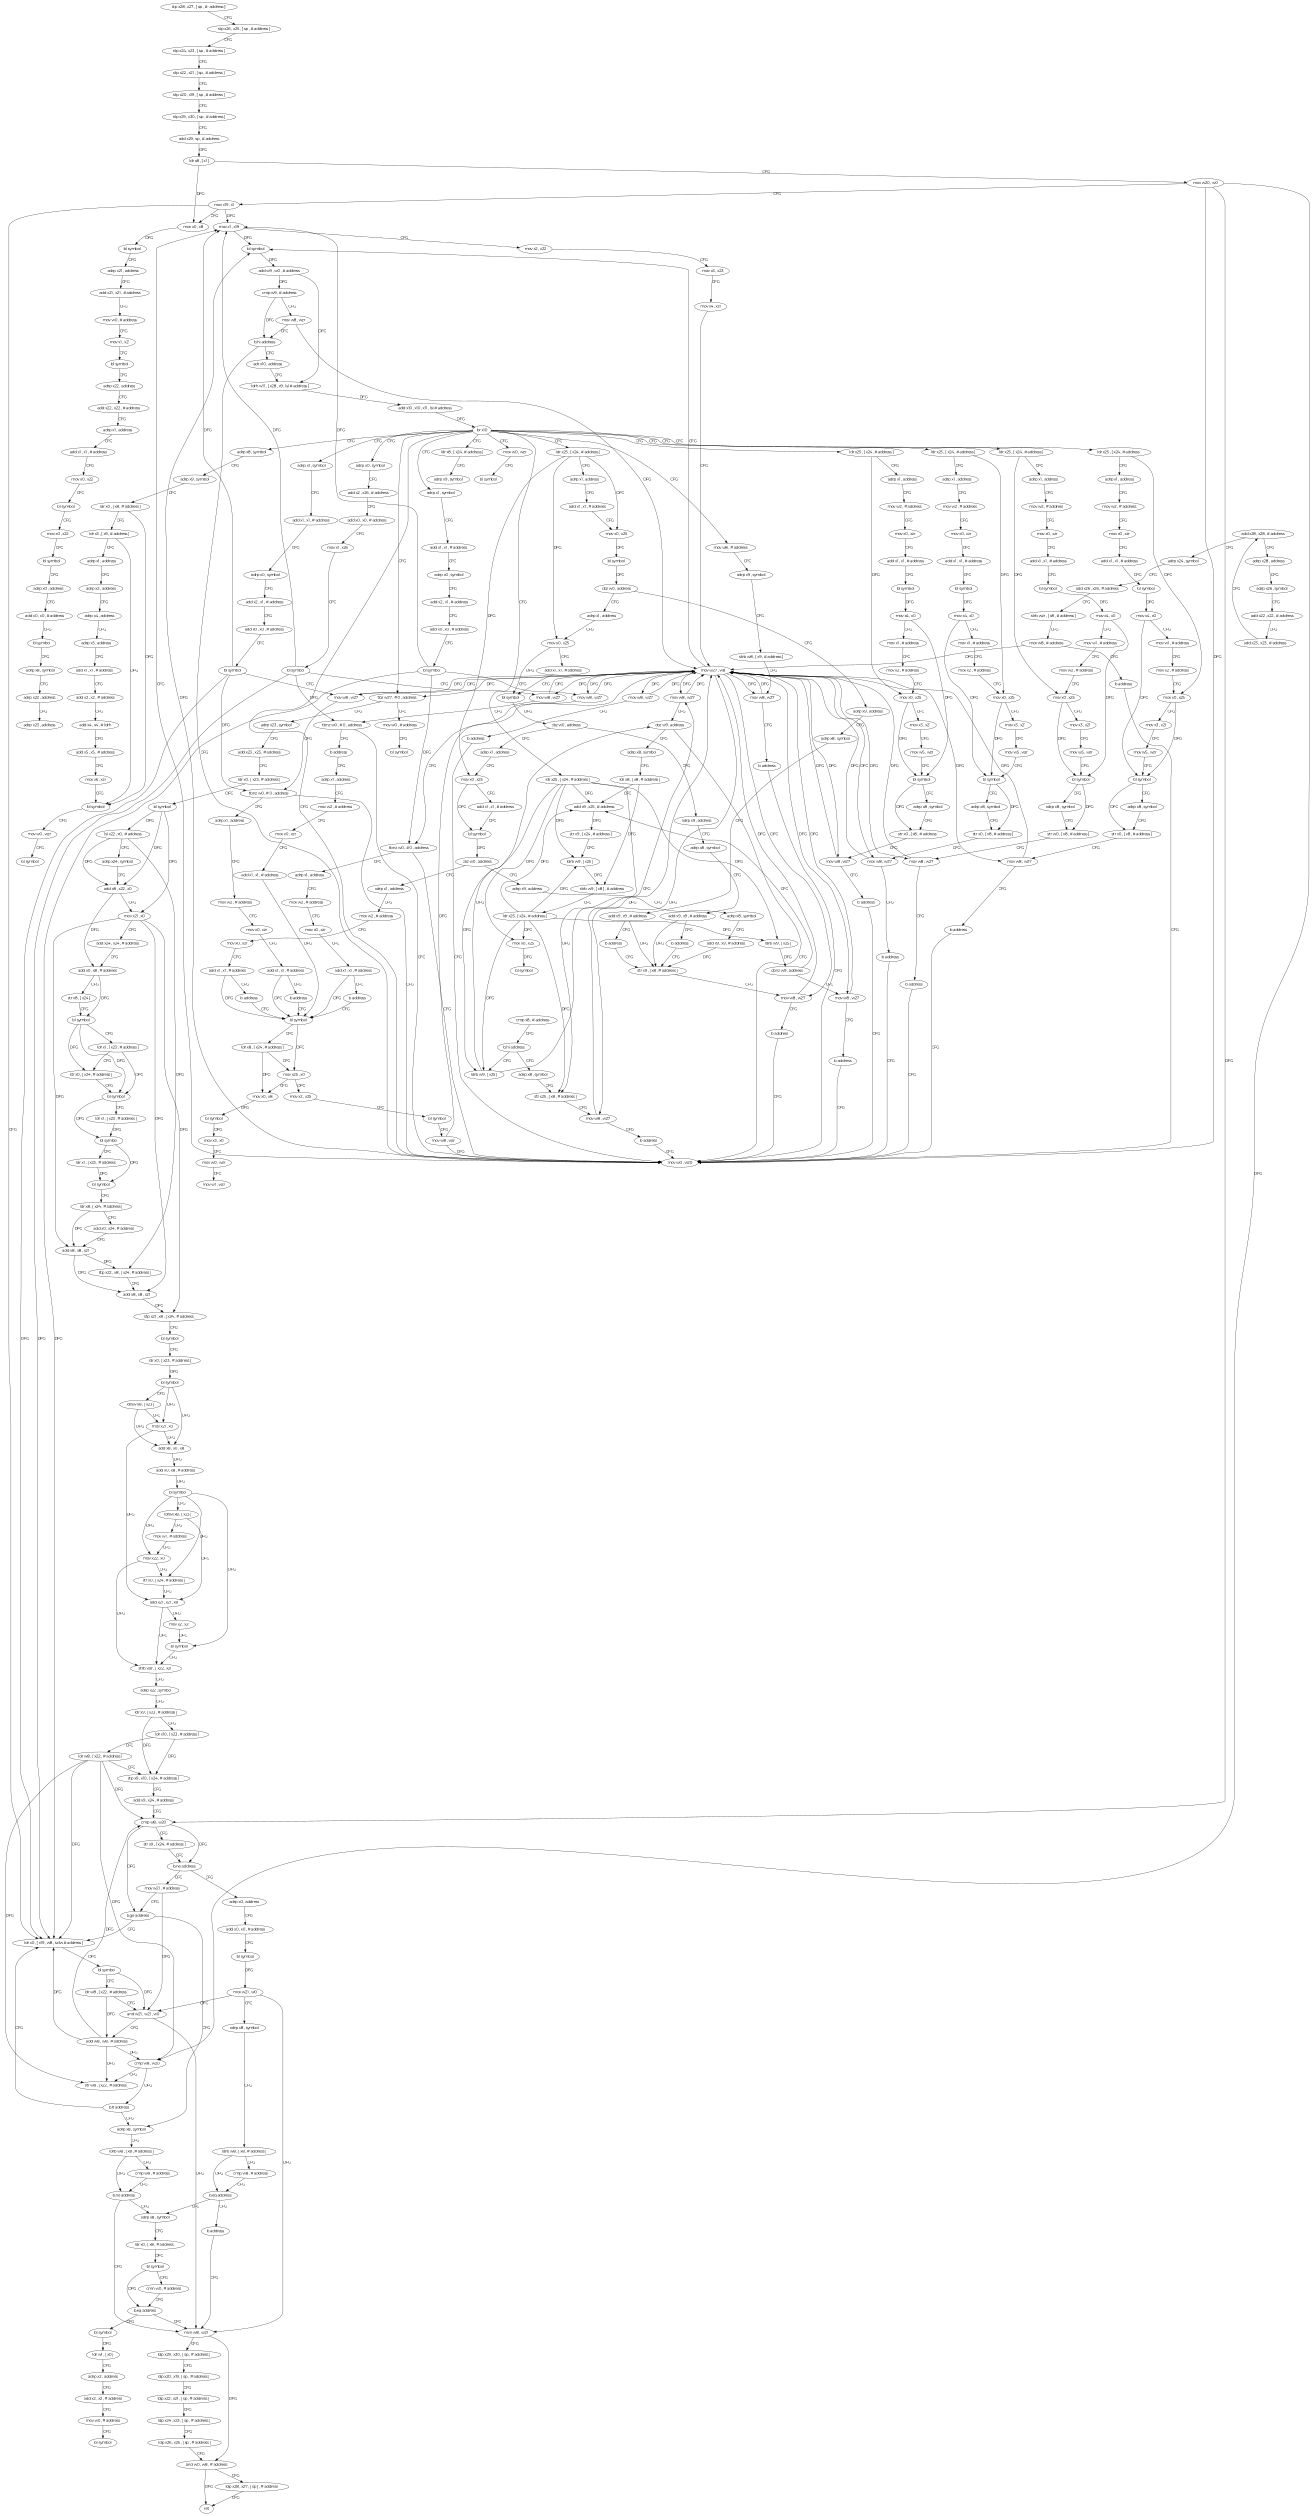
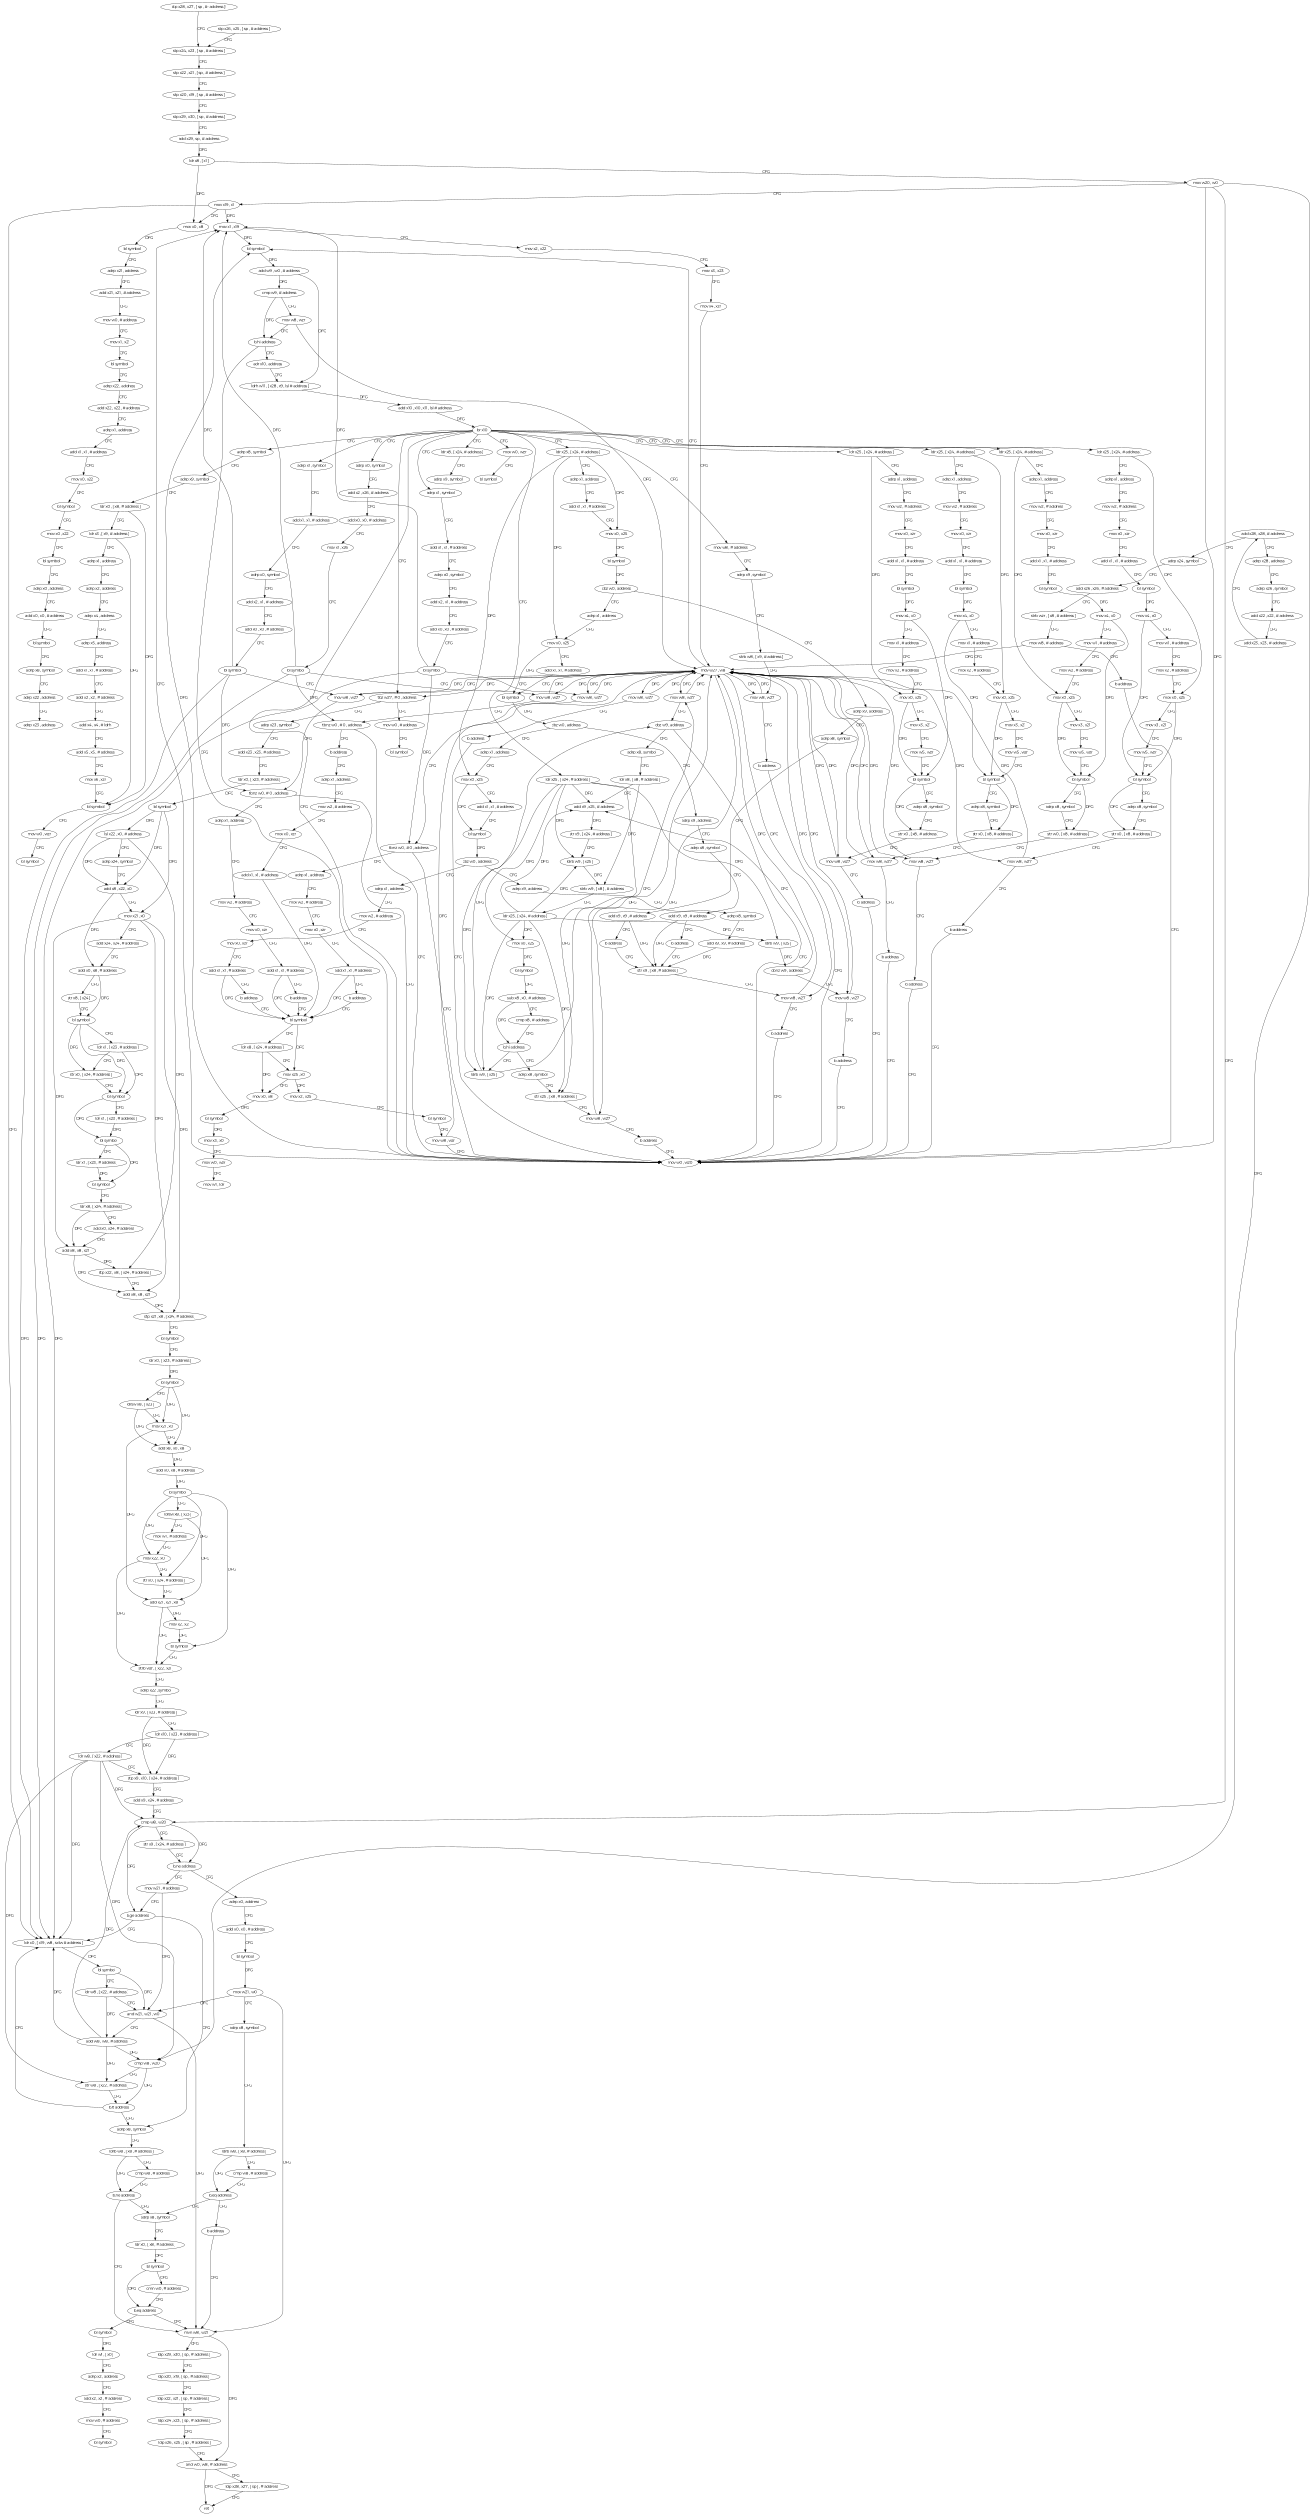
(220, 18) -> (197, 28)
none -> (526, 998)
(214, 1185) -> (214, 1185)
none -> (112, 2096)
